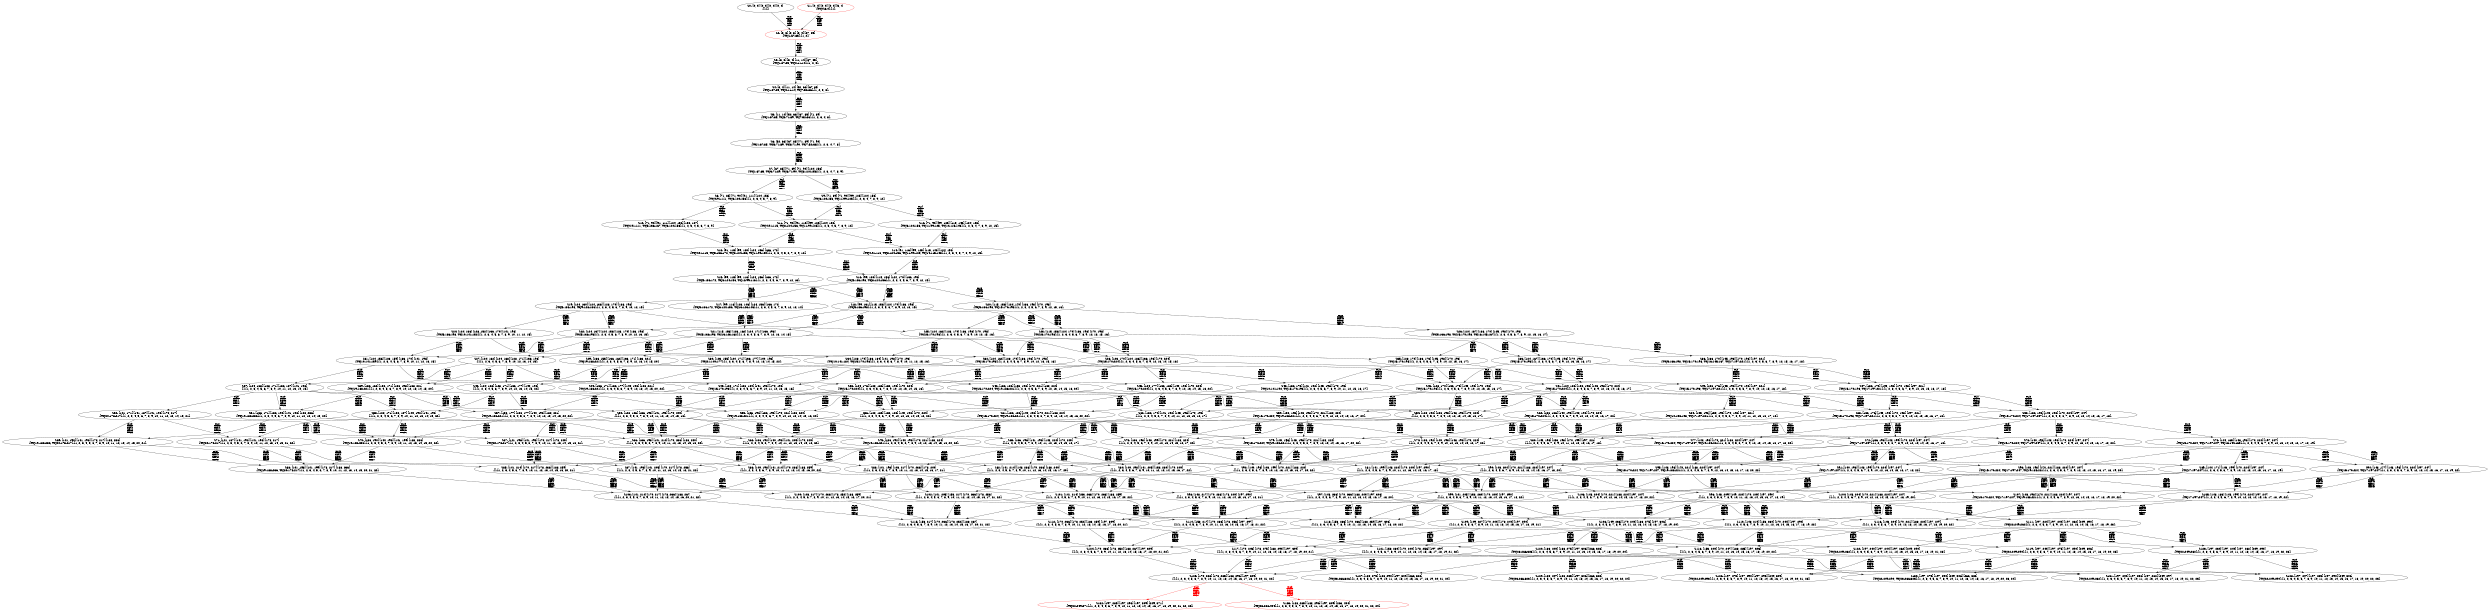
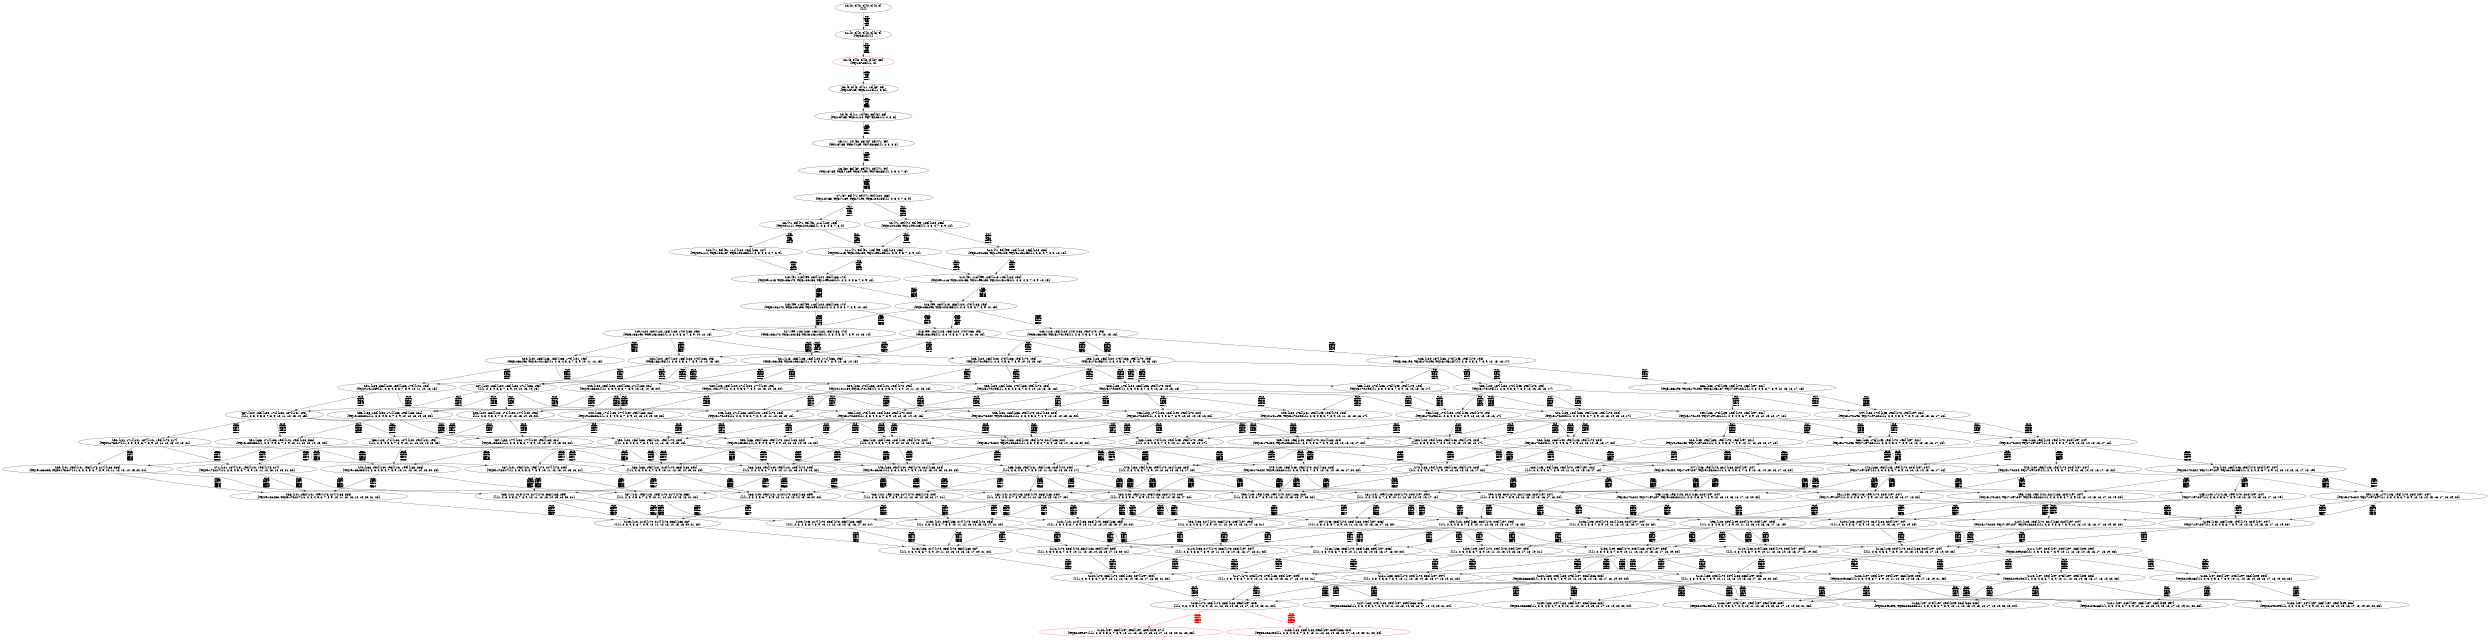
(826, 8) -> (863, 35)
(780, 20) -> (863, 20)
